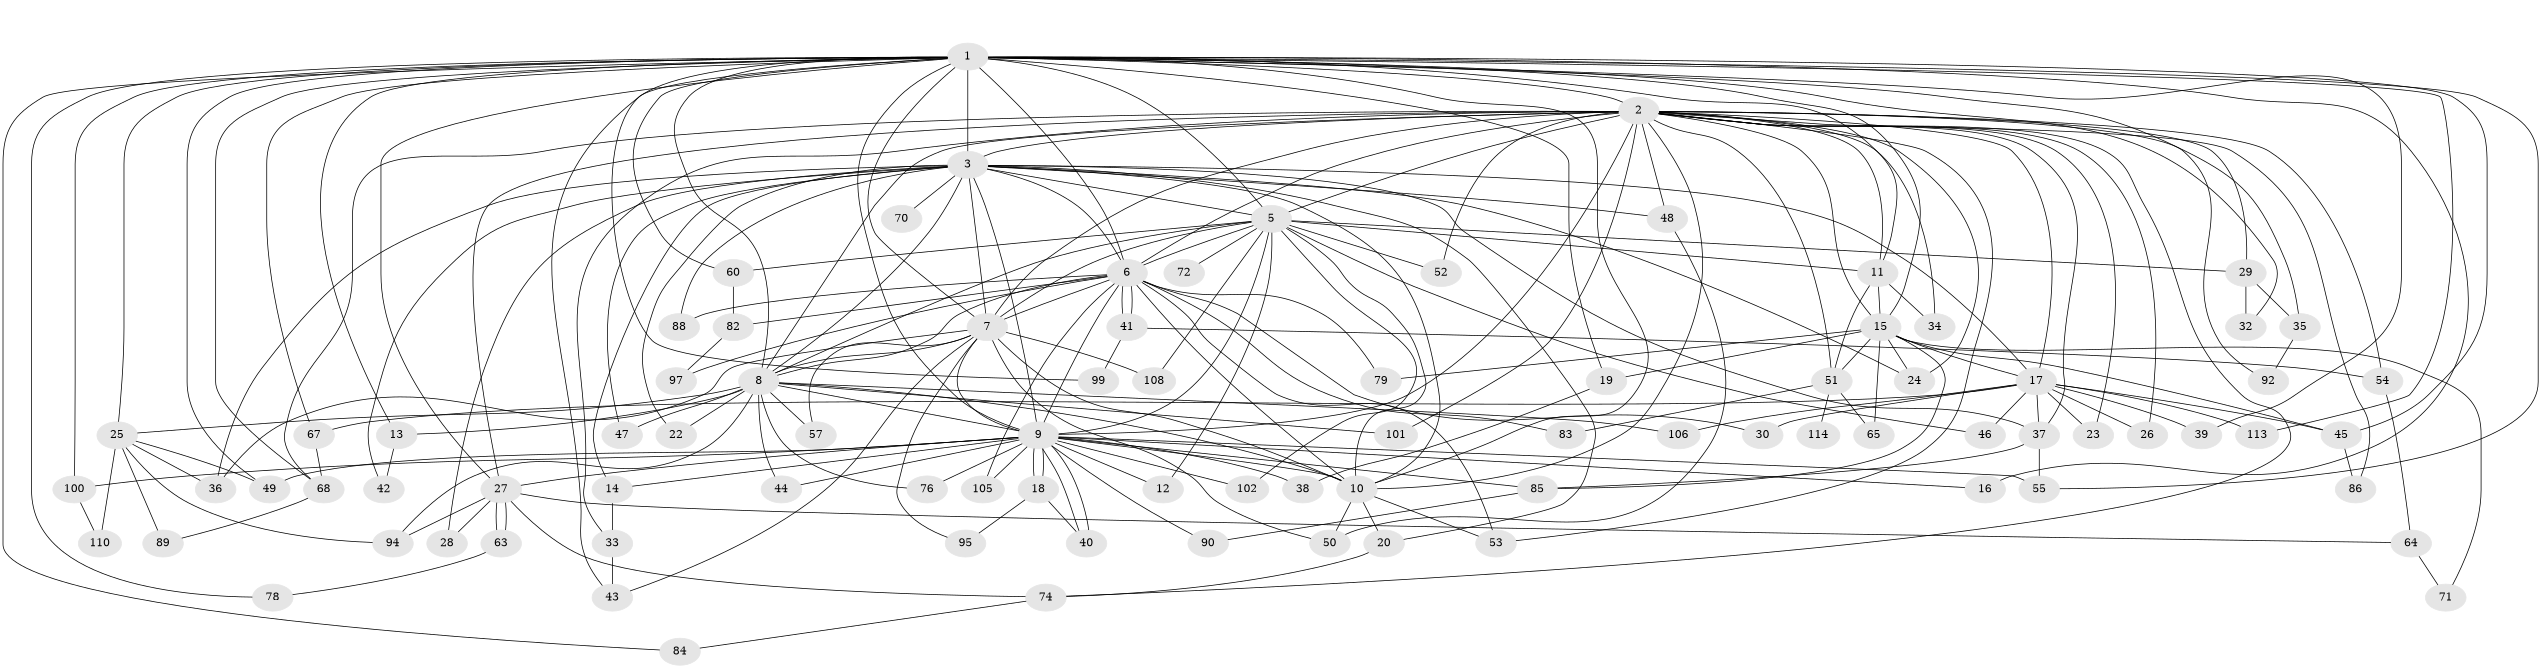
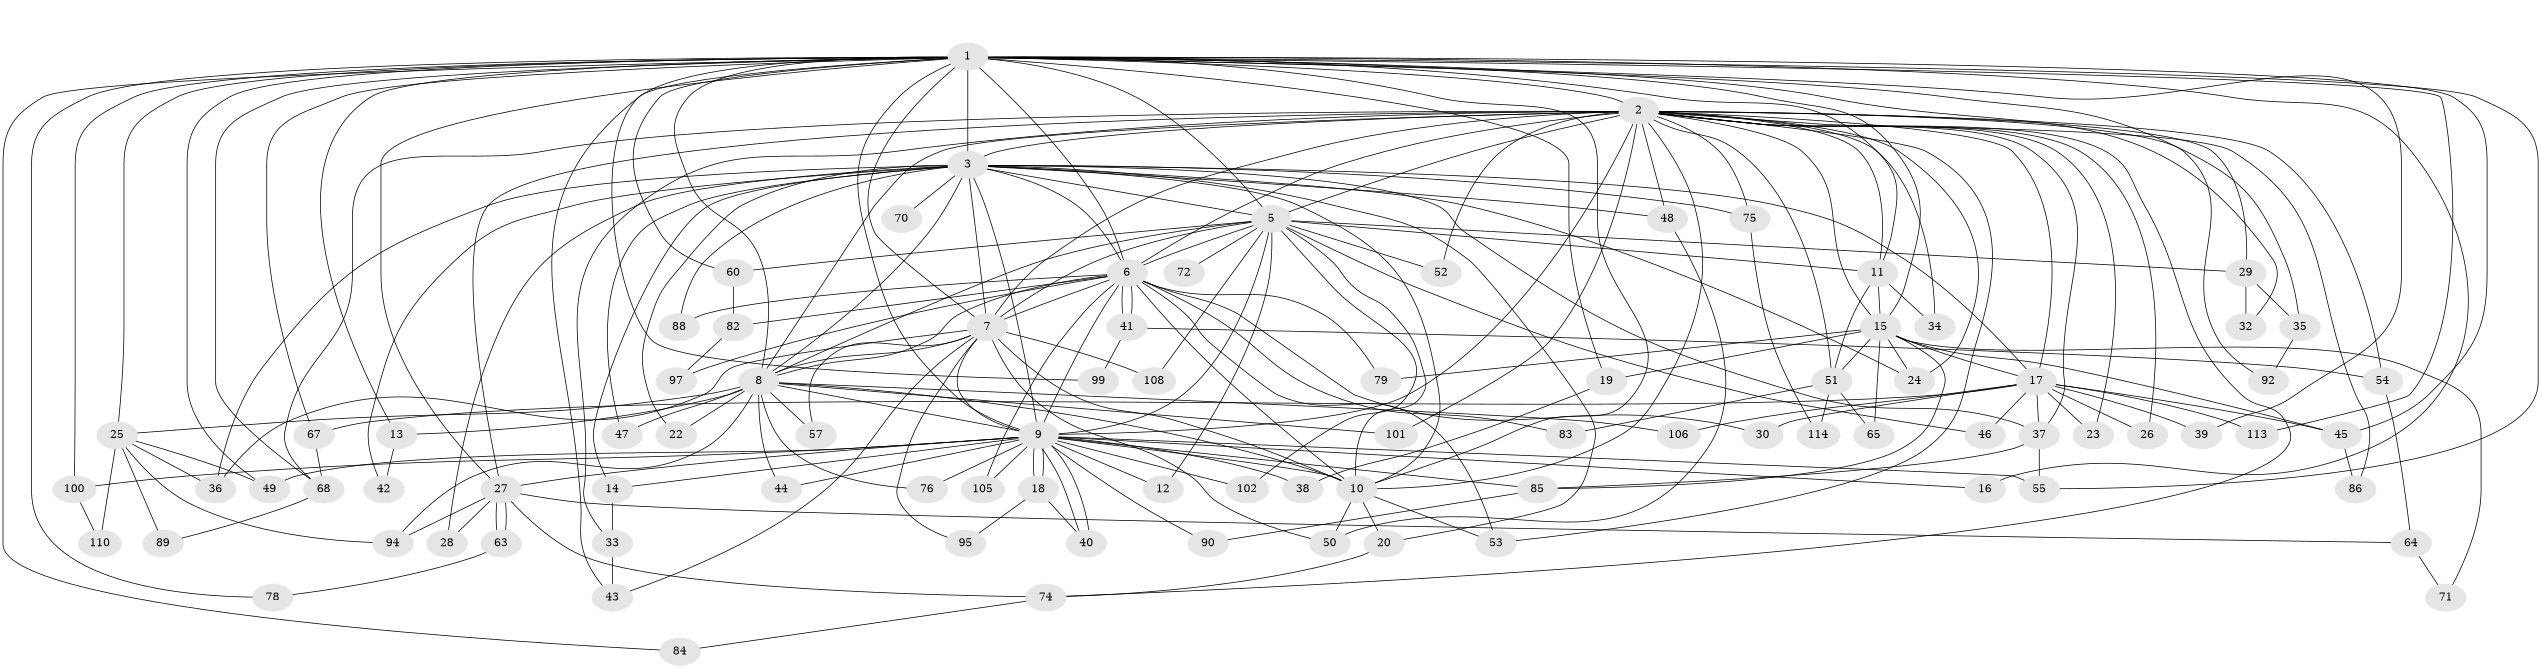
none -> (1750, 219)
